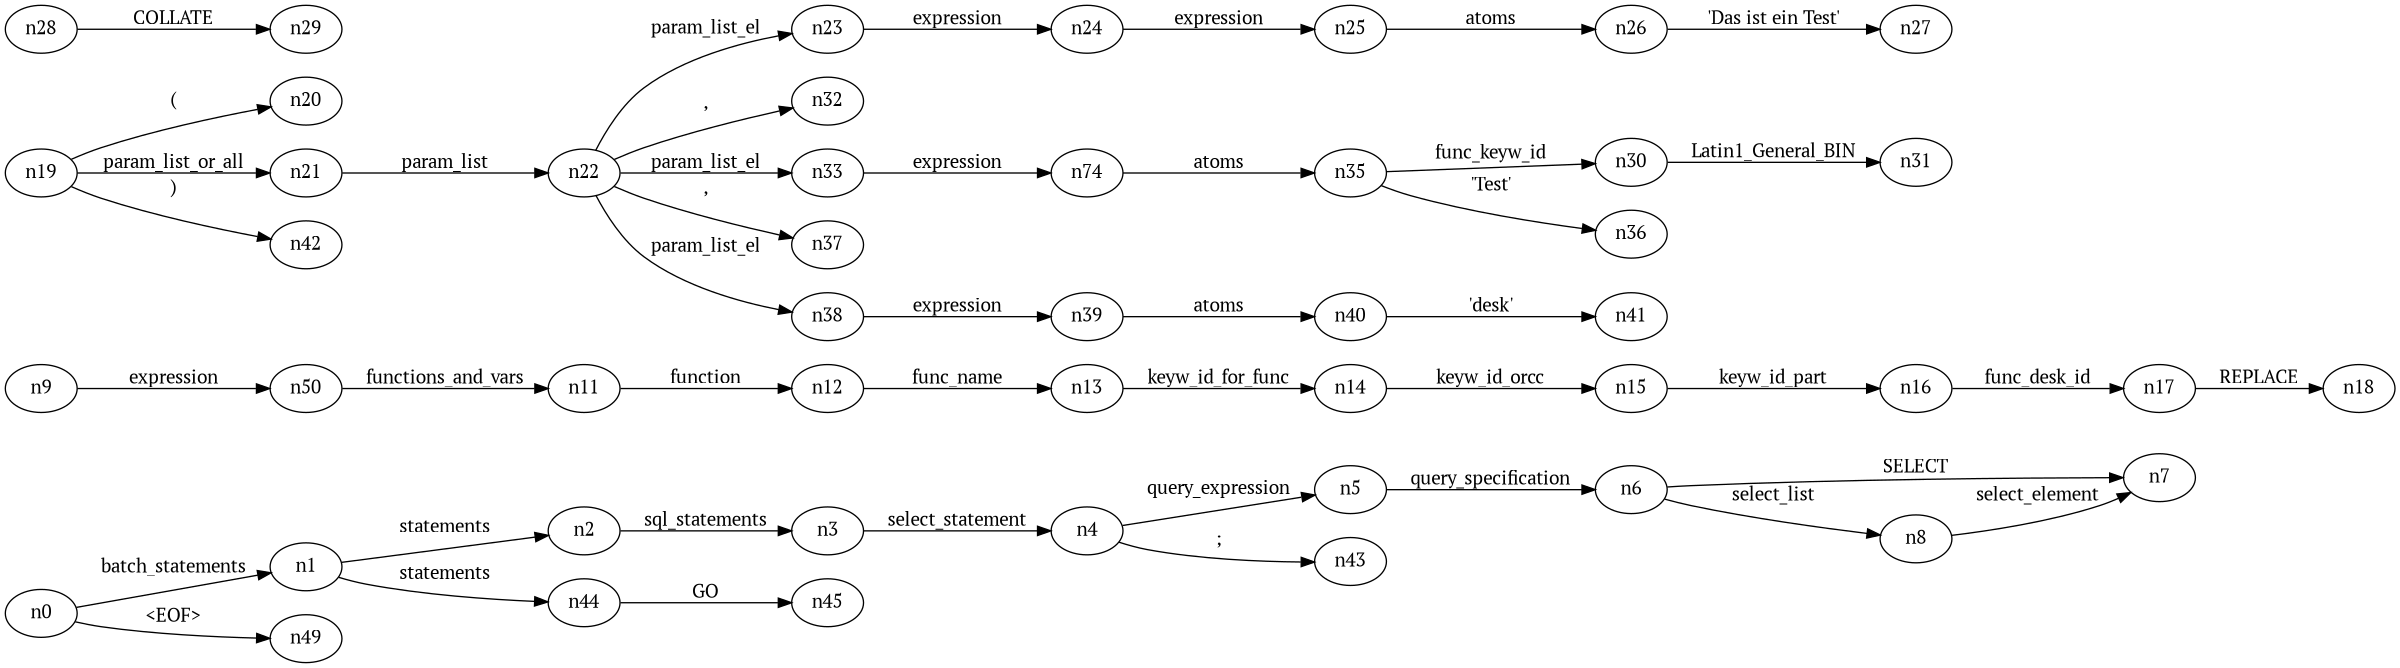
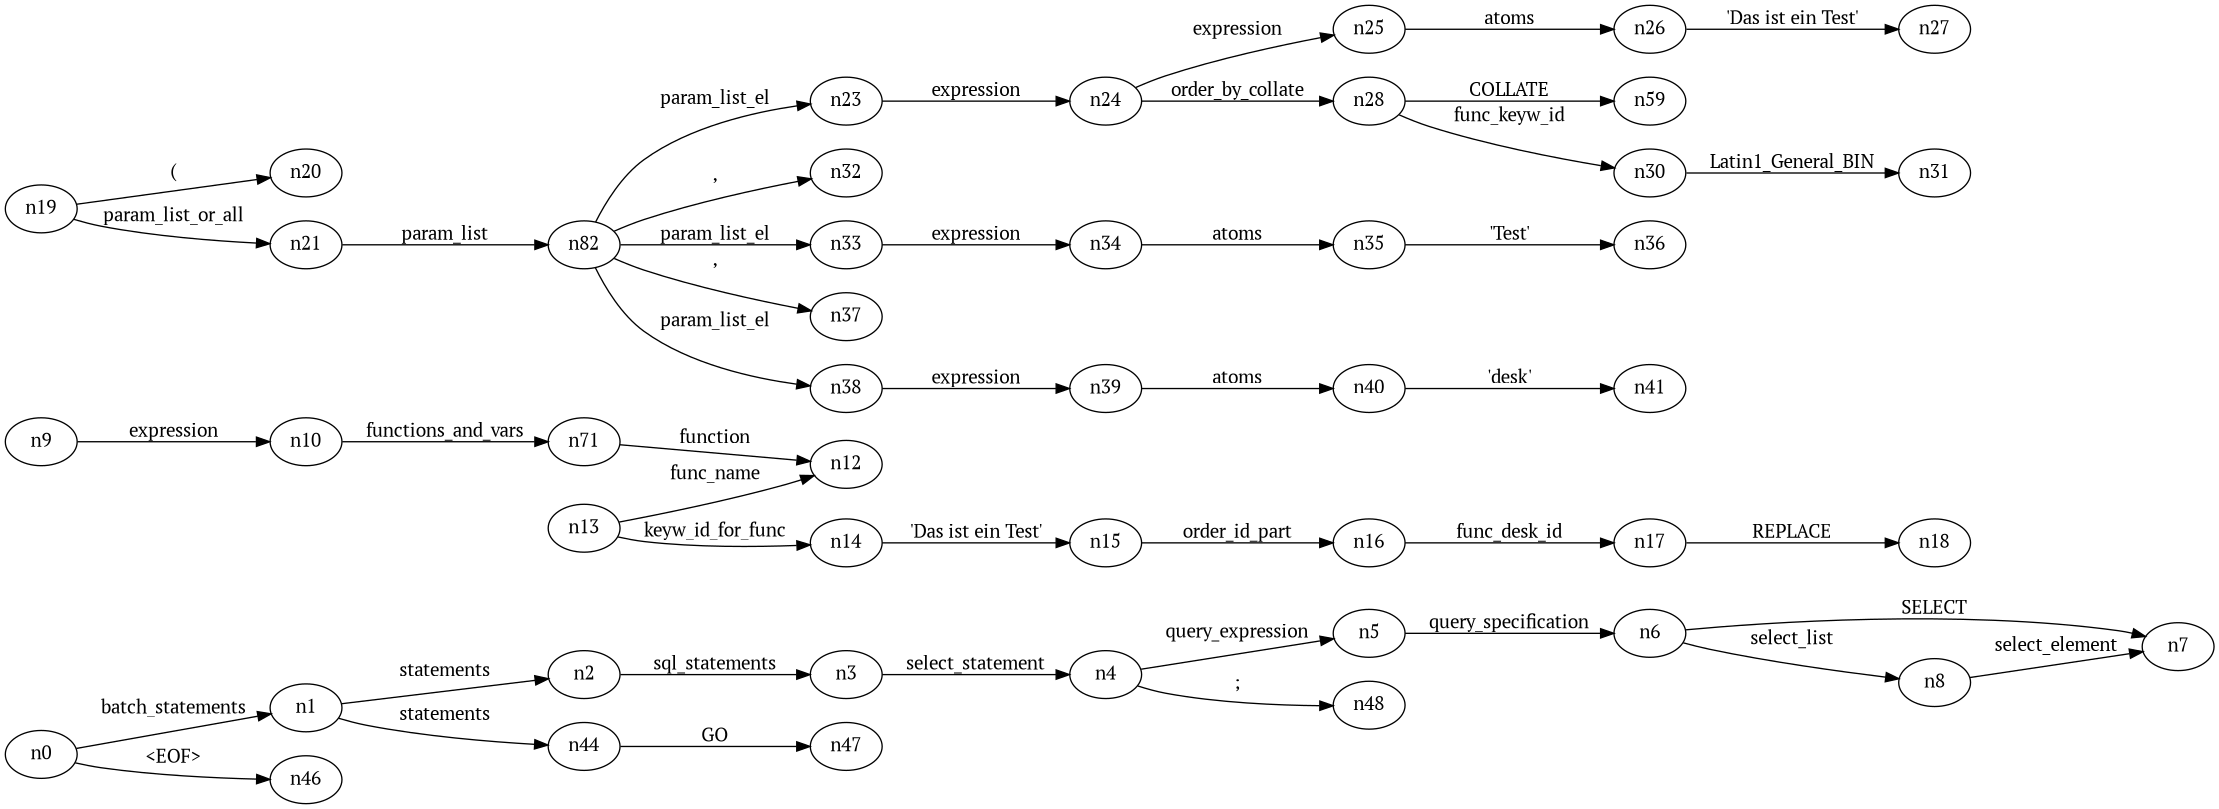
(306, 29) -> (1650, 101)
none -> (1230, 101)
(1484, 168) -> (1499, 145)
(584, 173) -> (584, 245)
(1087, 173) -> (1106, 245)
(306, 245) -> none
(1491, 379) -> (976, 533)
(1774, 379) -> (1237, 533)
(306, 389) -> (306, 442)
(584, 389) -> (584, 442)
(950, 389) -> (711, 503)
(1351, 561) -> (1369, 705)
(828, 603) -> (846, 746)
(306, 639) -> (306, 780)
